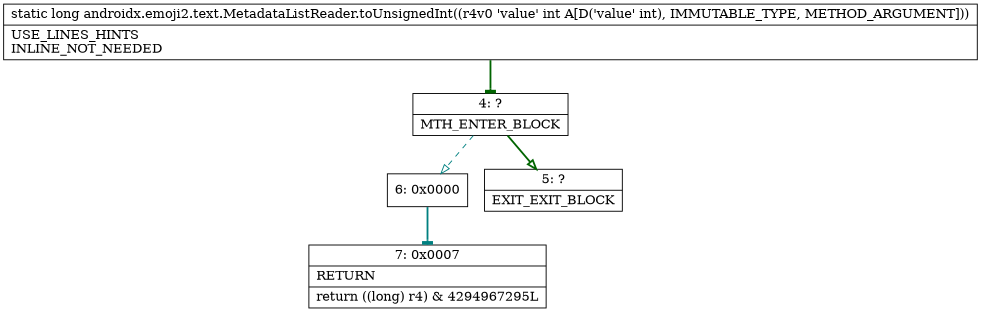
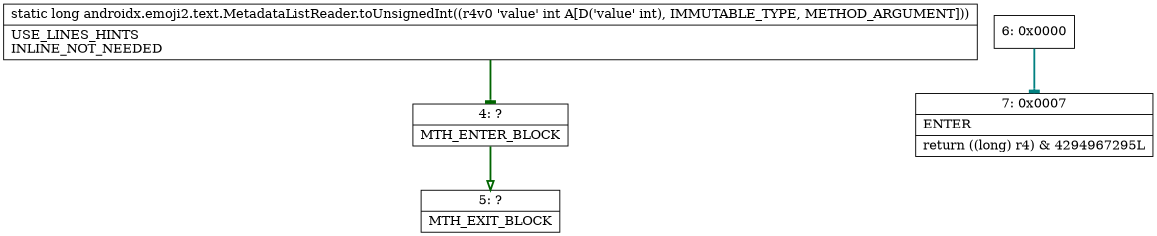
(460, 151) -> none
(553, 200) -> (490, 221)
(346, 276) -> (947, 125)
